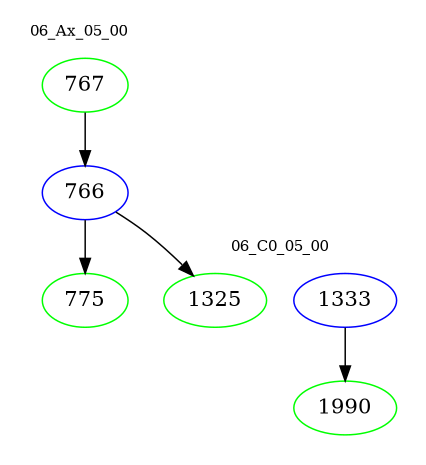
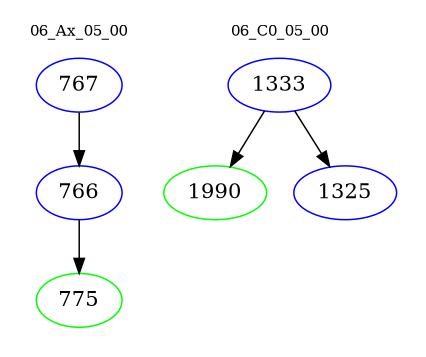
(85, 85) -> (79, 85)
(162, 246) -> (308, 132)
(215, 300) -> (345, 193)
